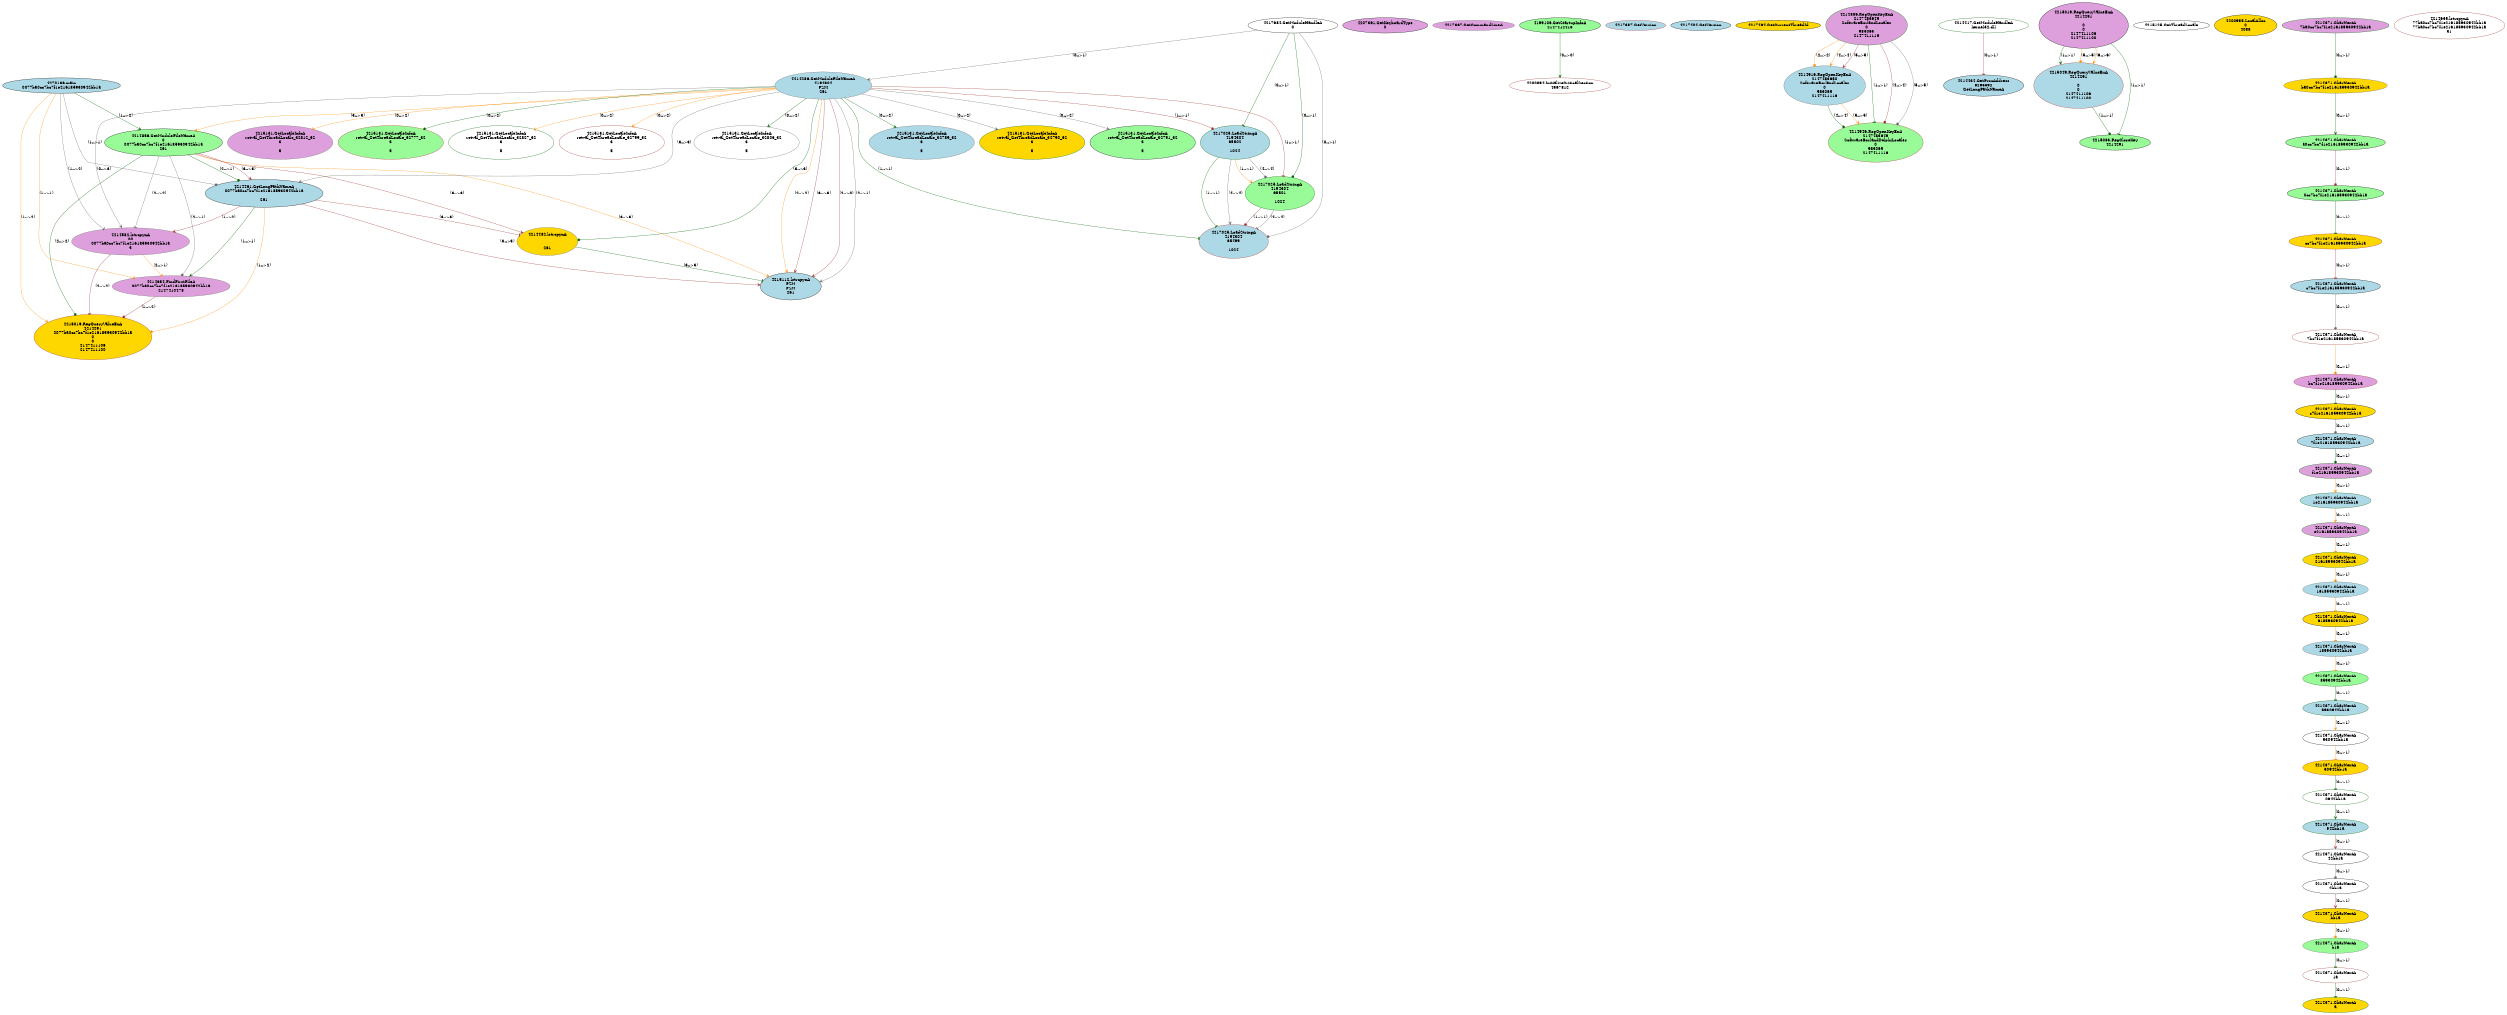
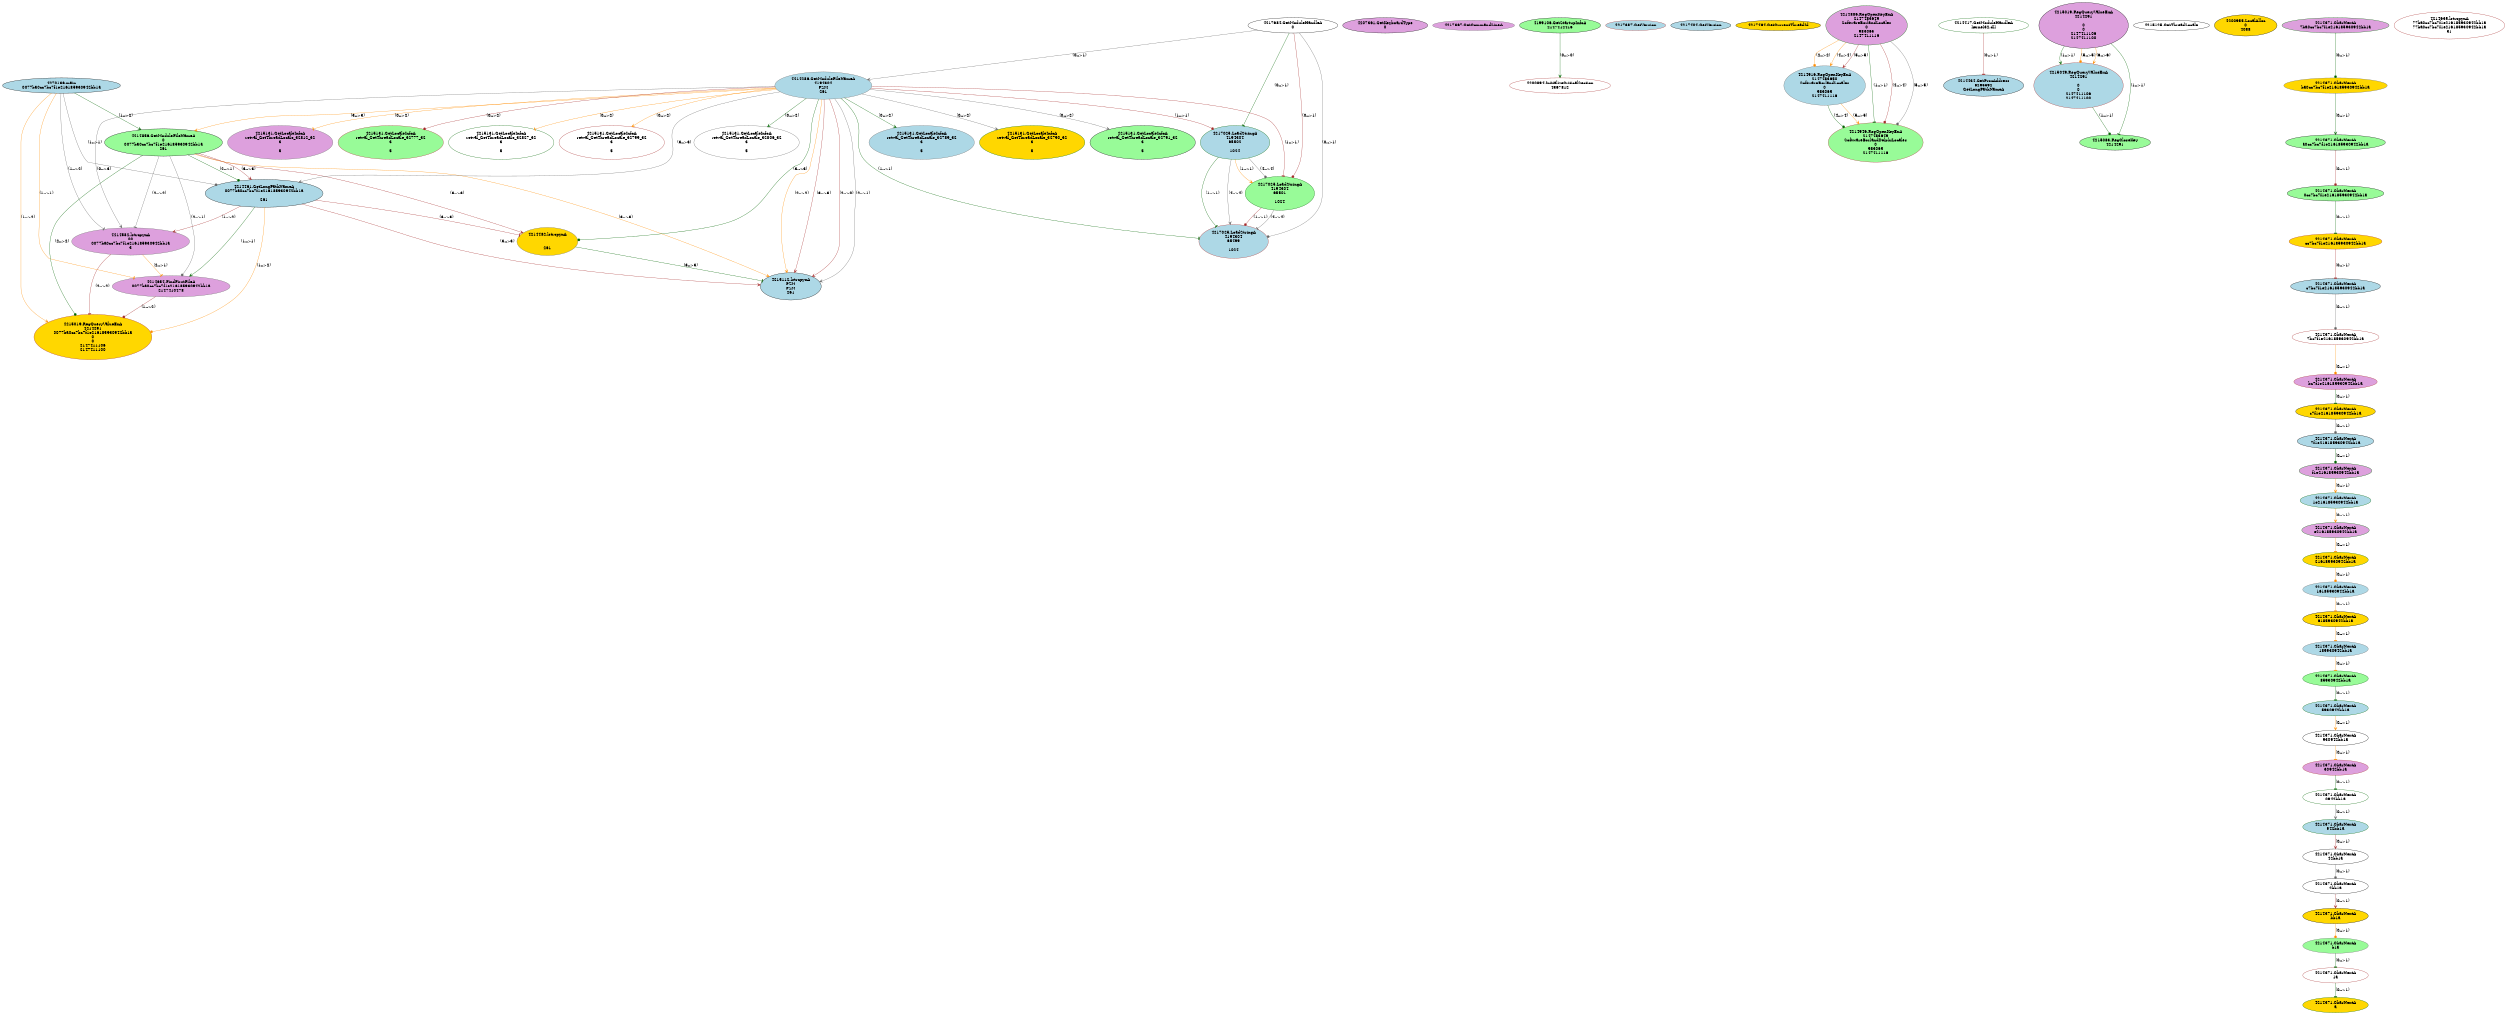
(573, 102) -> (573, 102)
(1301, 105) -> (1301, 105)
(2336, 768) -> (2336, 768)
(2336, 811) -> (2336, 811)
